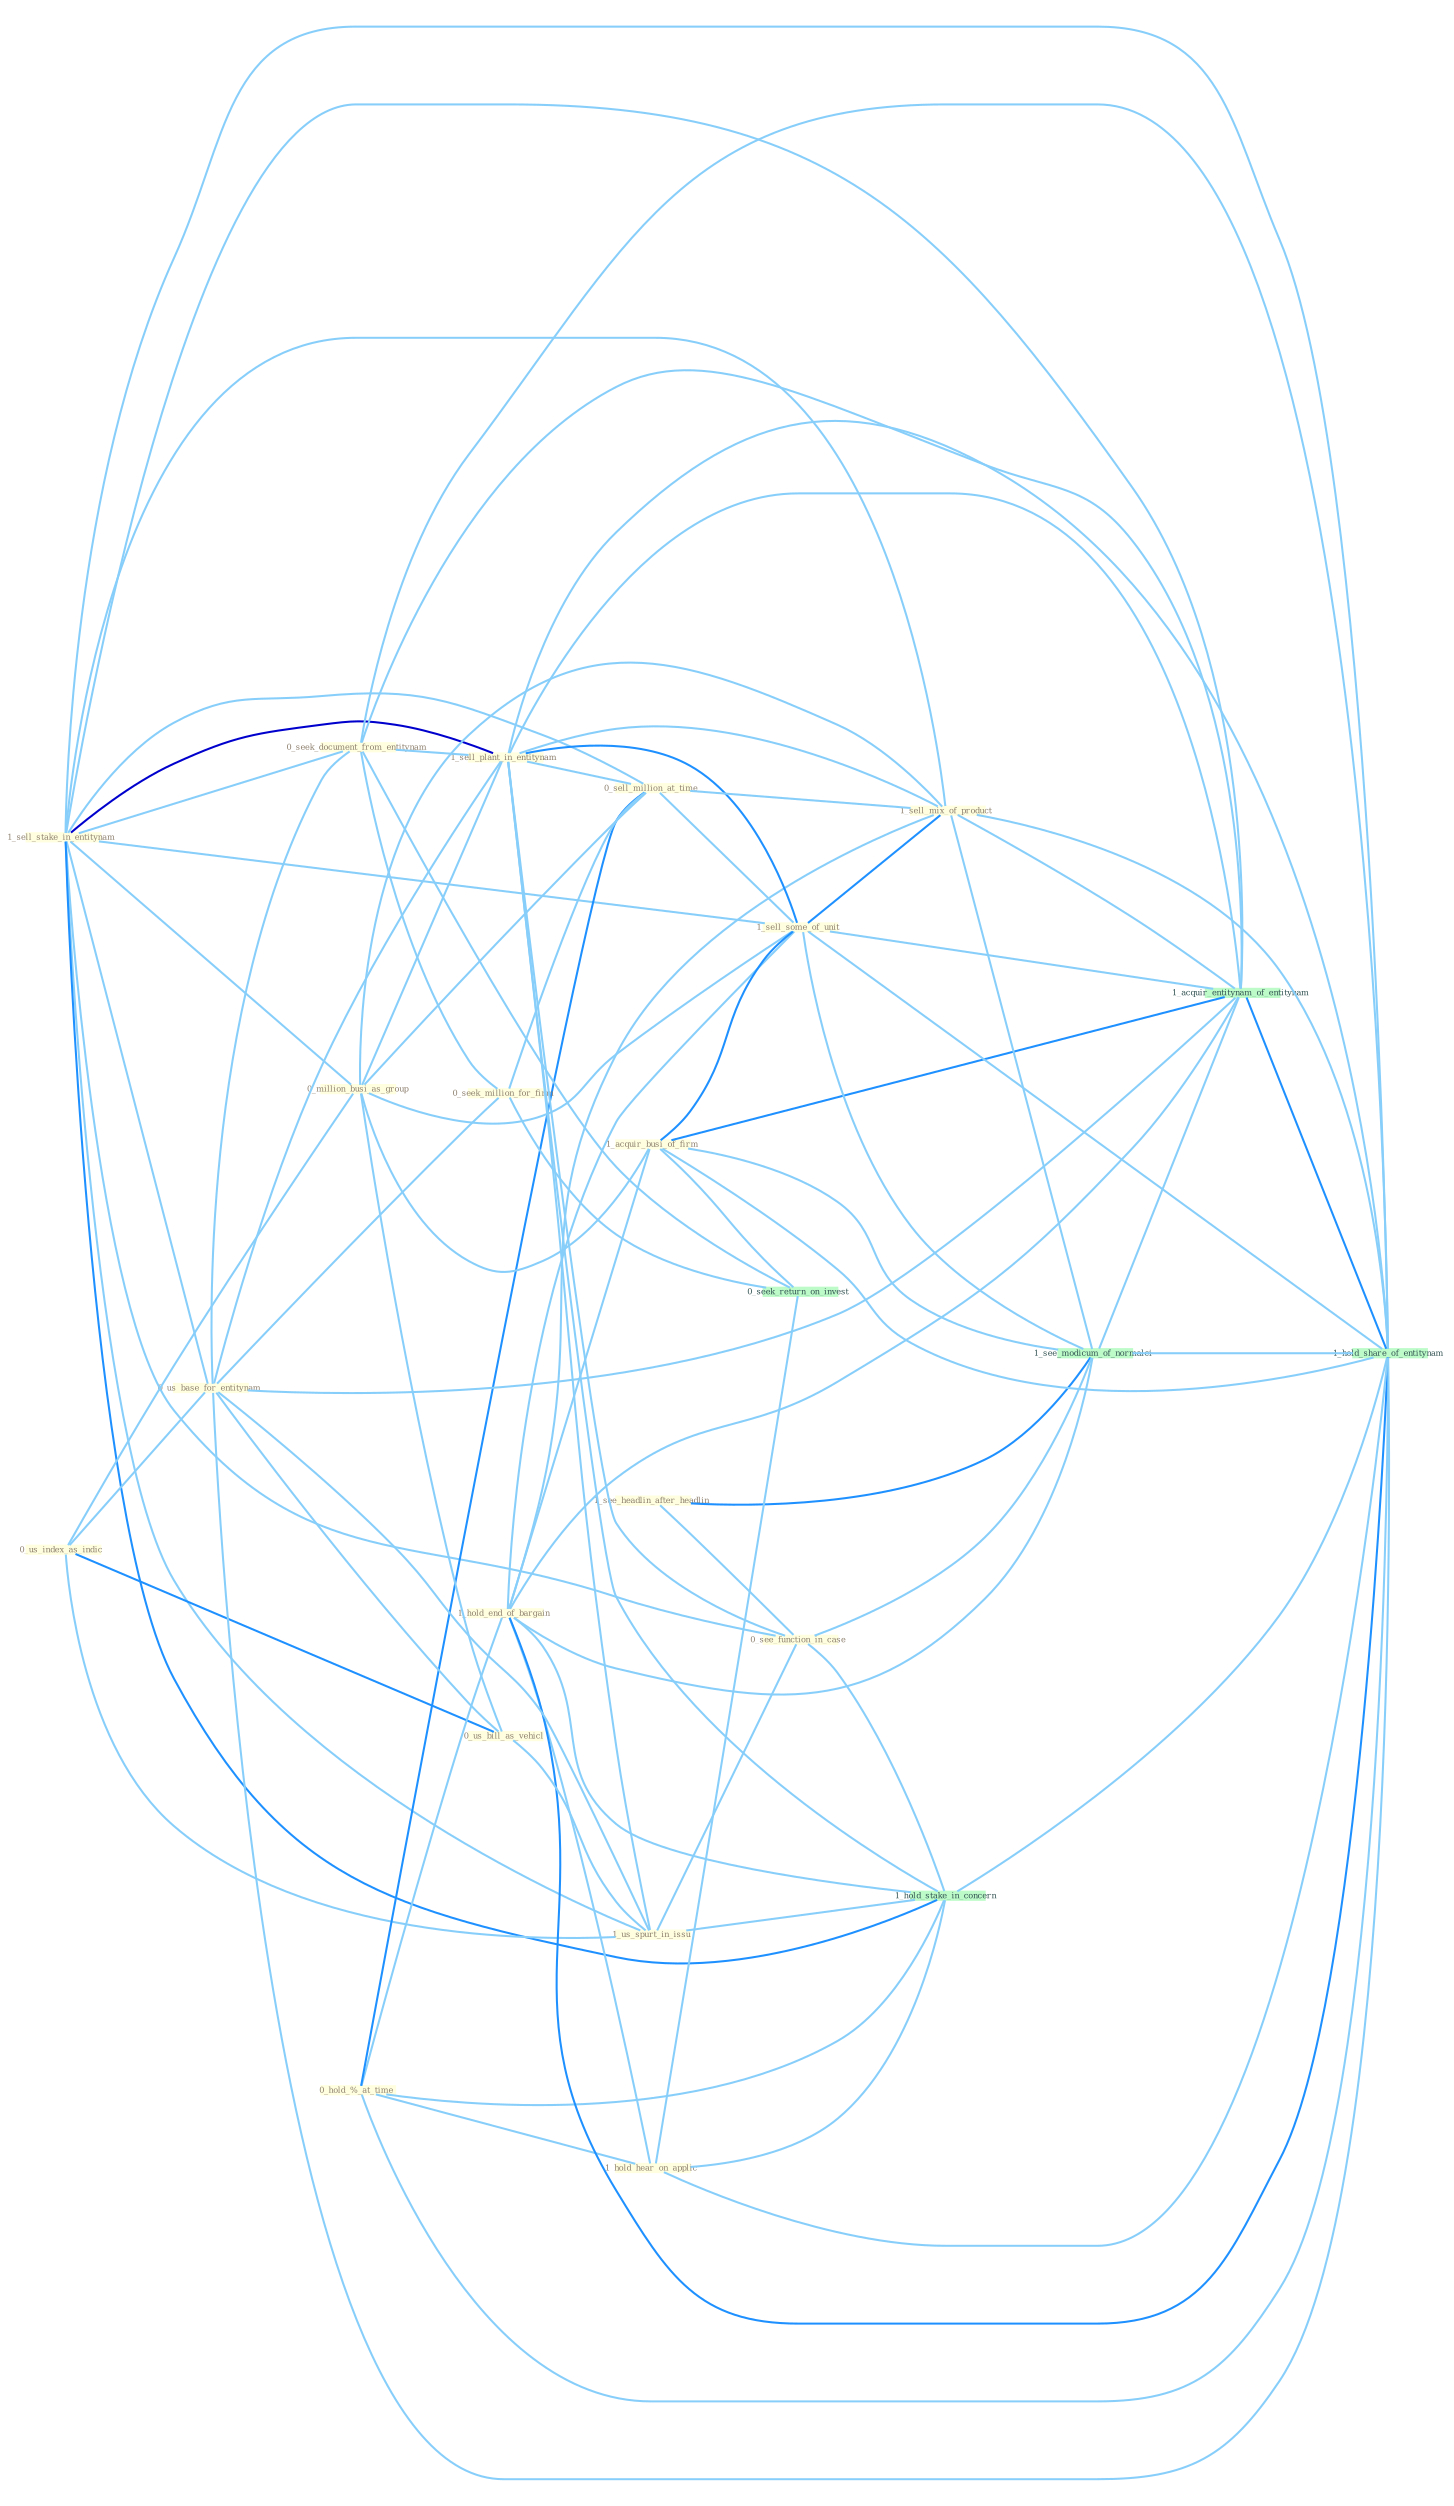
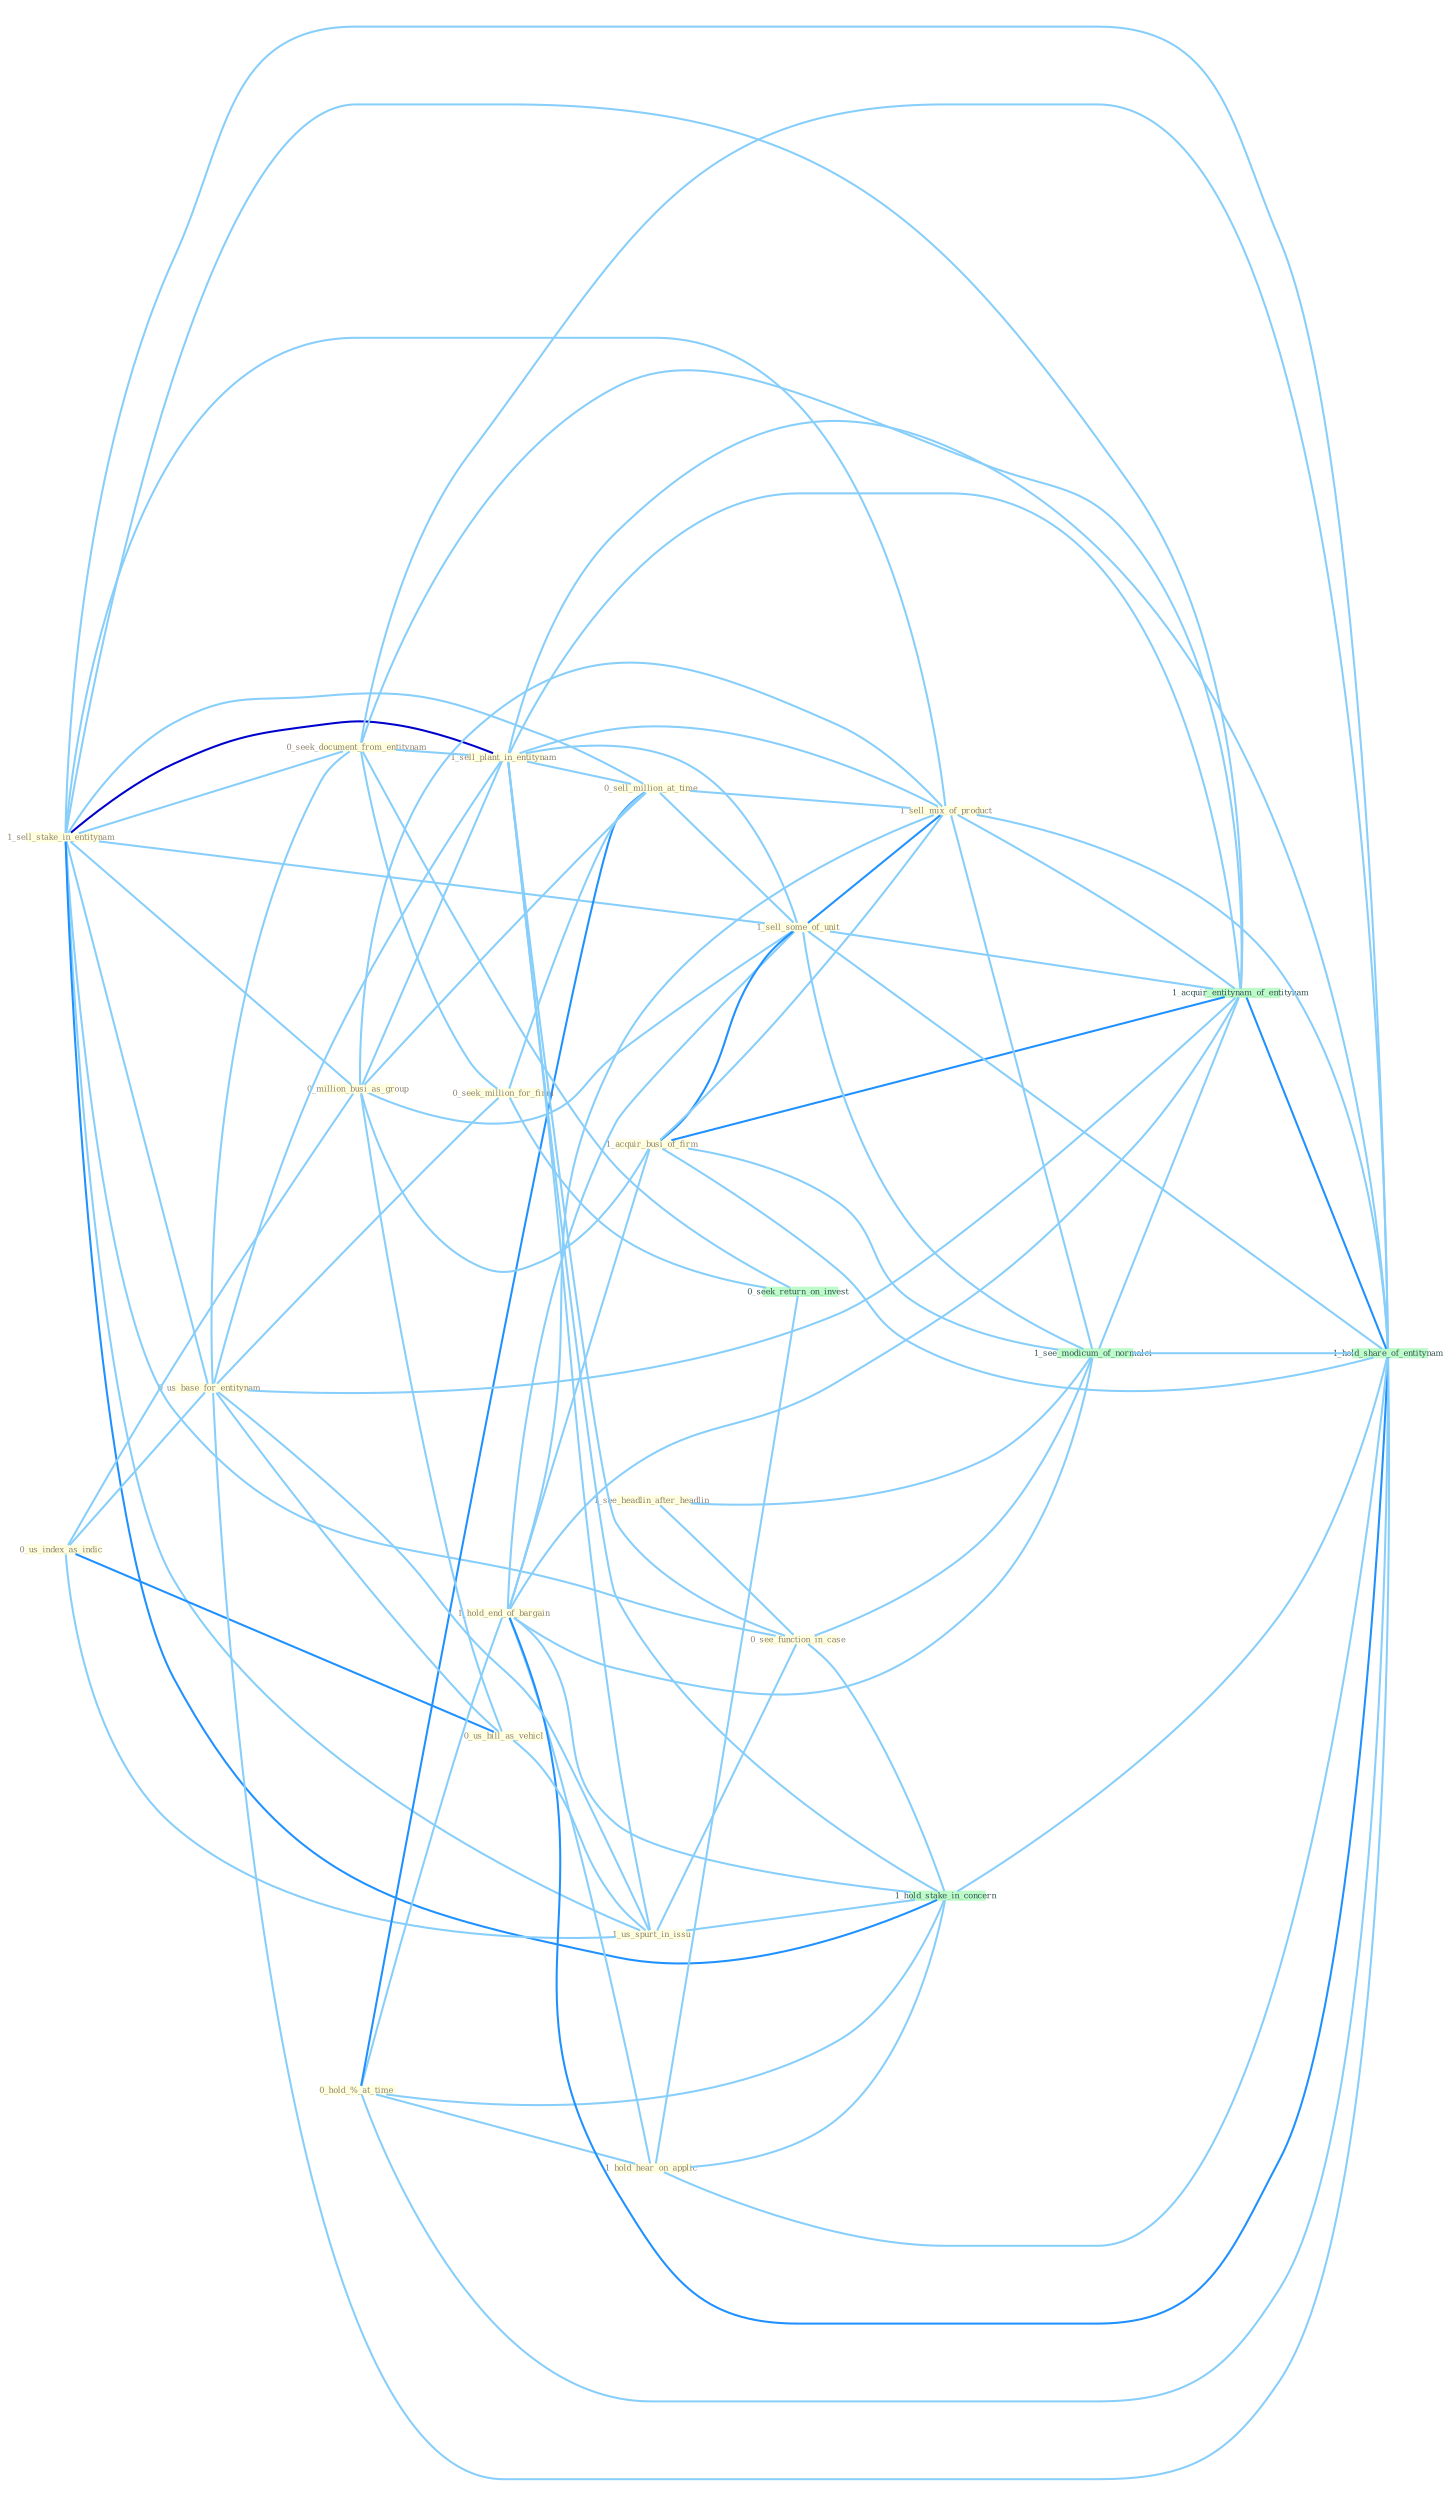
(701, 773) -> (701, 773)
(727, 1218) -> (802, 992)
(914, 1485) -> (914, 1485)
